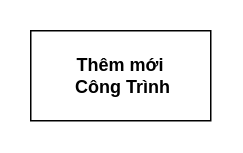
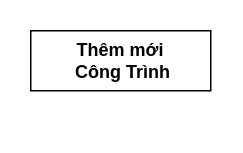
(121, 76) -> (121, 61)
